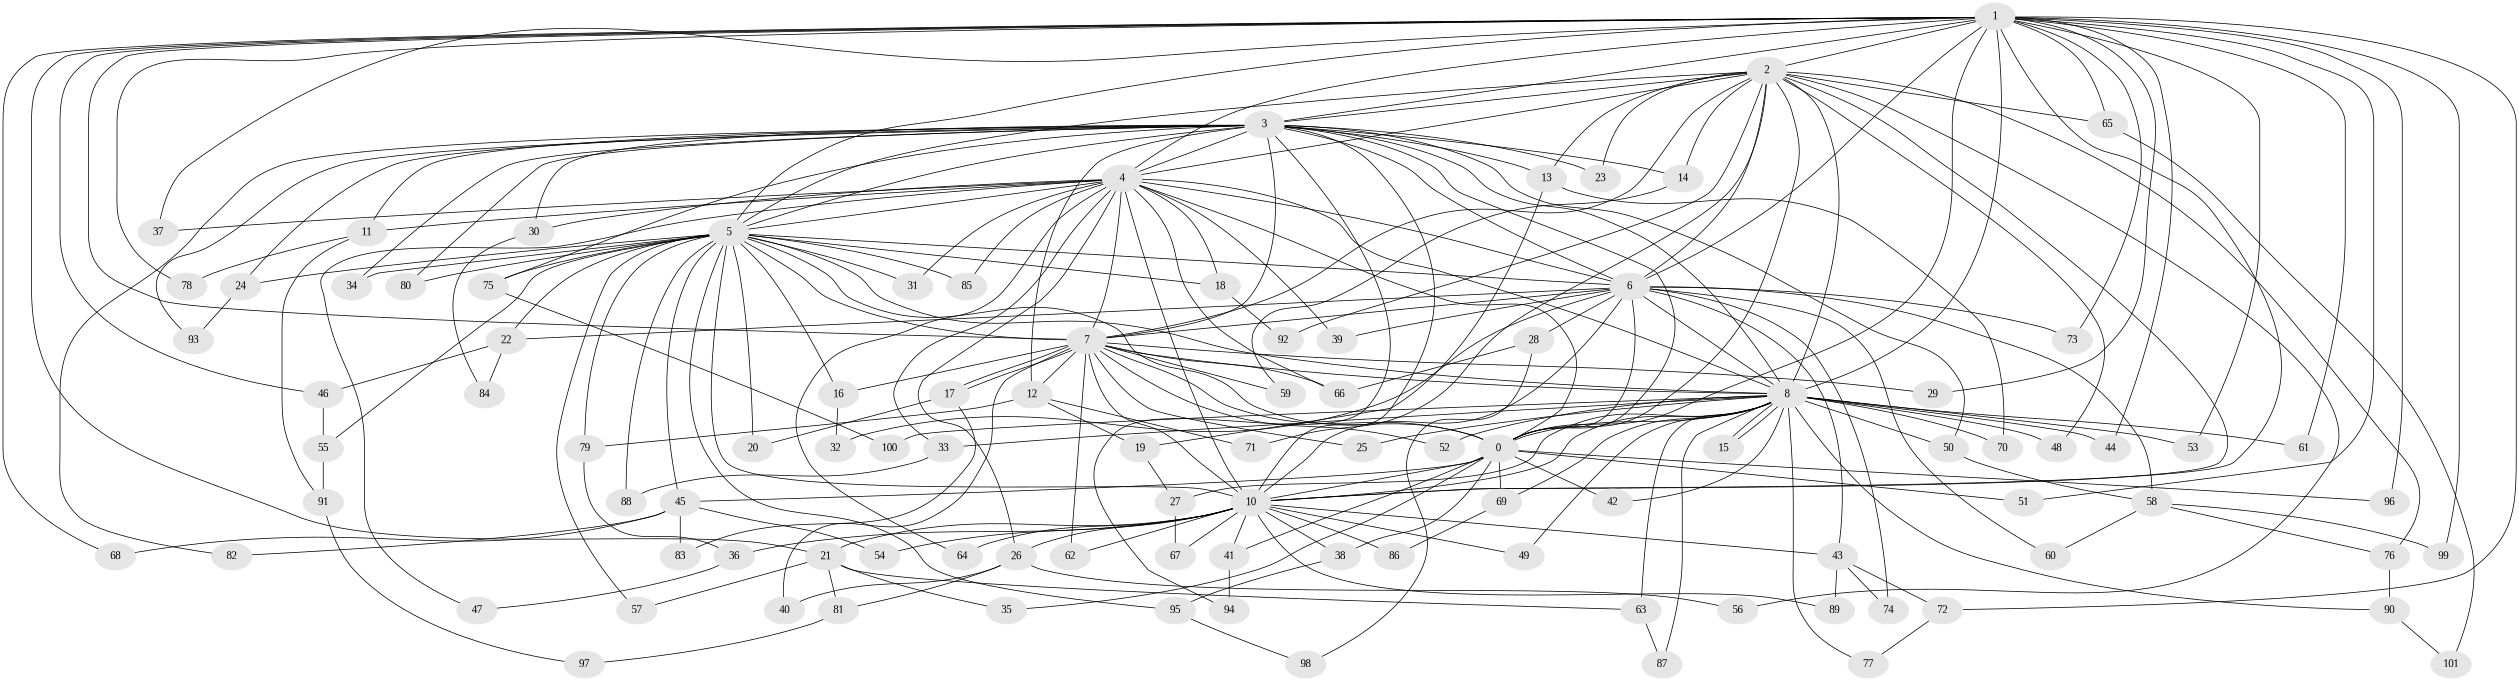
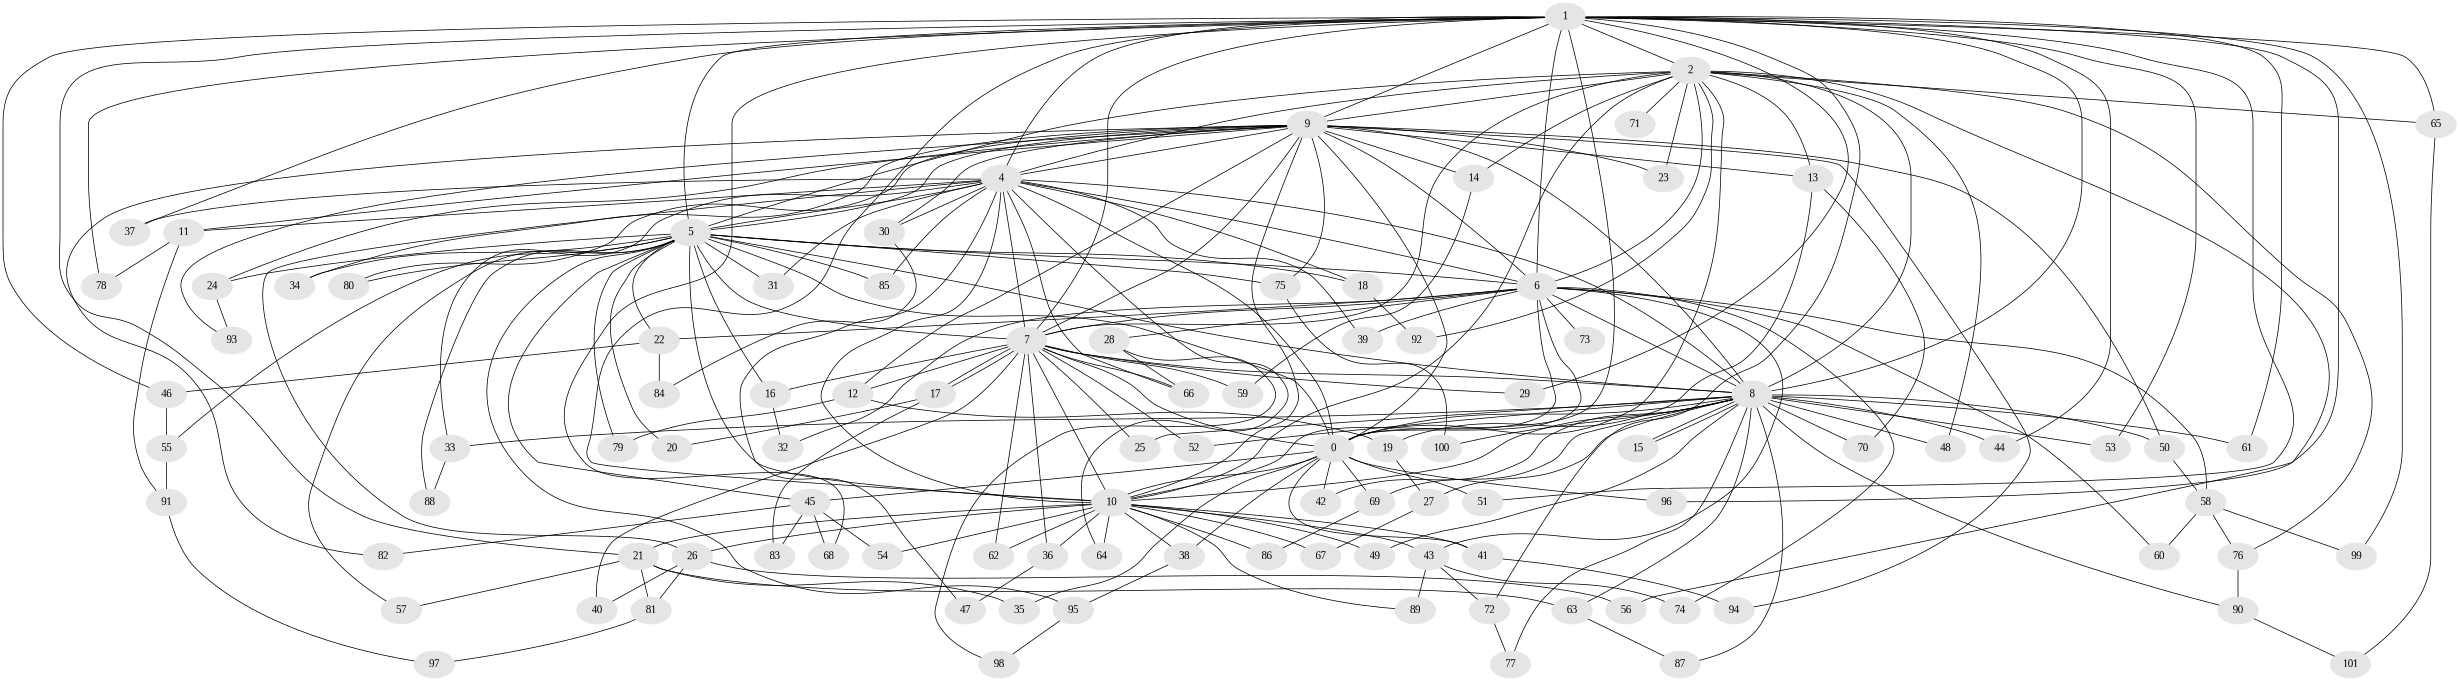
(1264, 124) -> (1307, 124)
(2141, 156) -> none
(1110, 414) -> none
(628, 534) -> (1038, 453)
